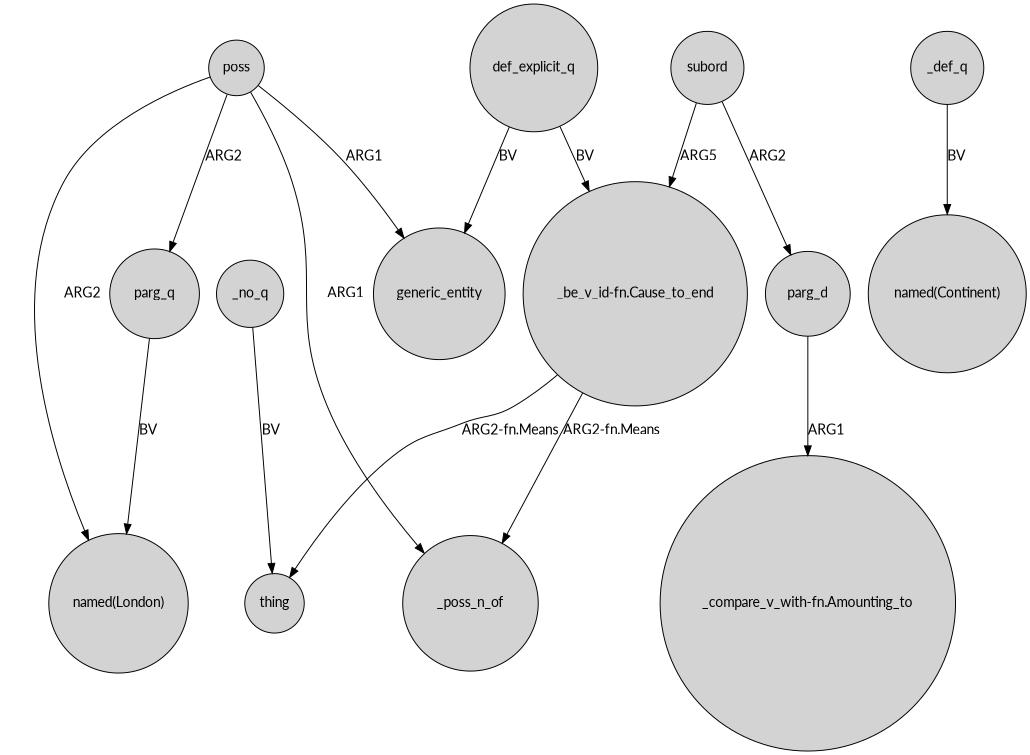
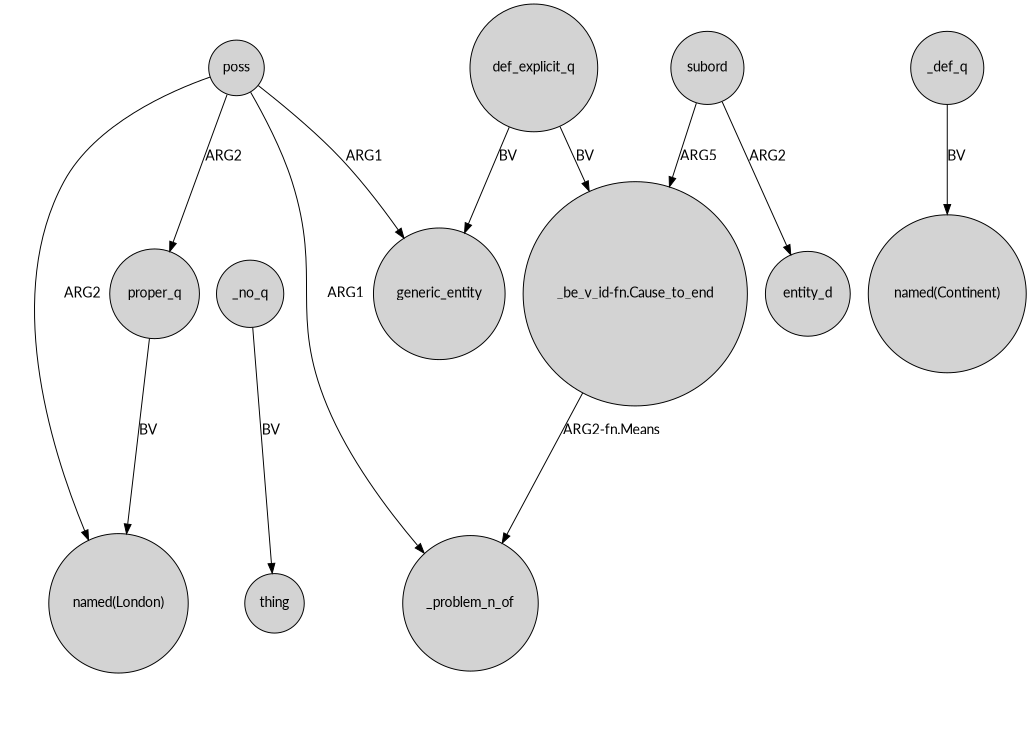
(155, 294) -> (155, 294)
(808, 294) -> (808, 294)
(407, 446) -> none
(470, 603) -> (470, 603)
(808, 603) -> none
